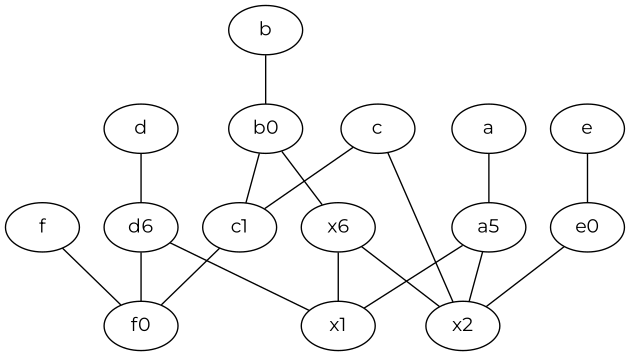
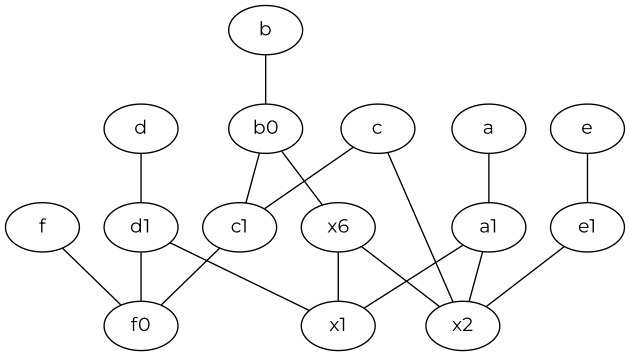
(141, 227) -> (141, 227)
(489, 227) -> (489, 227)
(587, 227) -> (587, 227)
